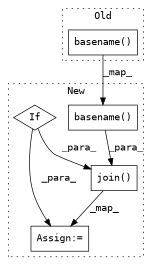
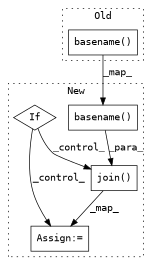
(79, 148) -> (79, 148)
(59, 178) -> (59, 178)
